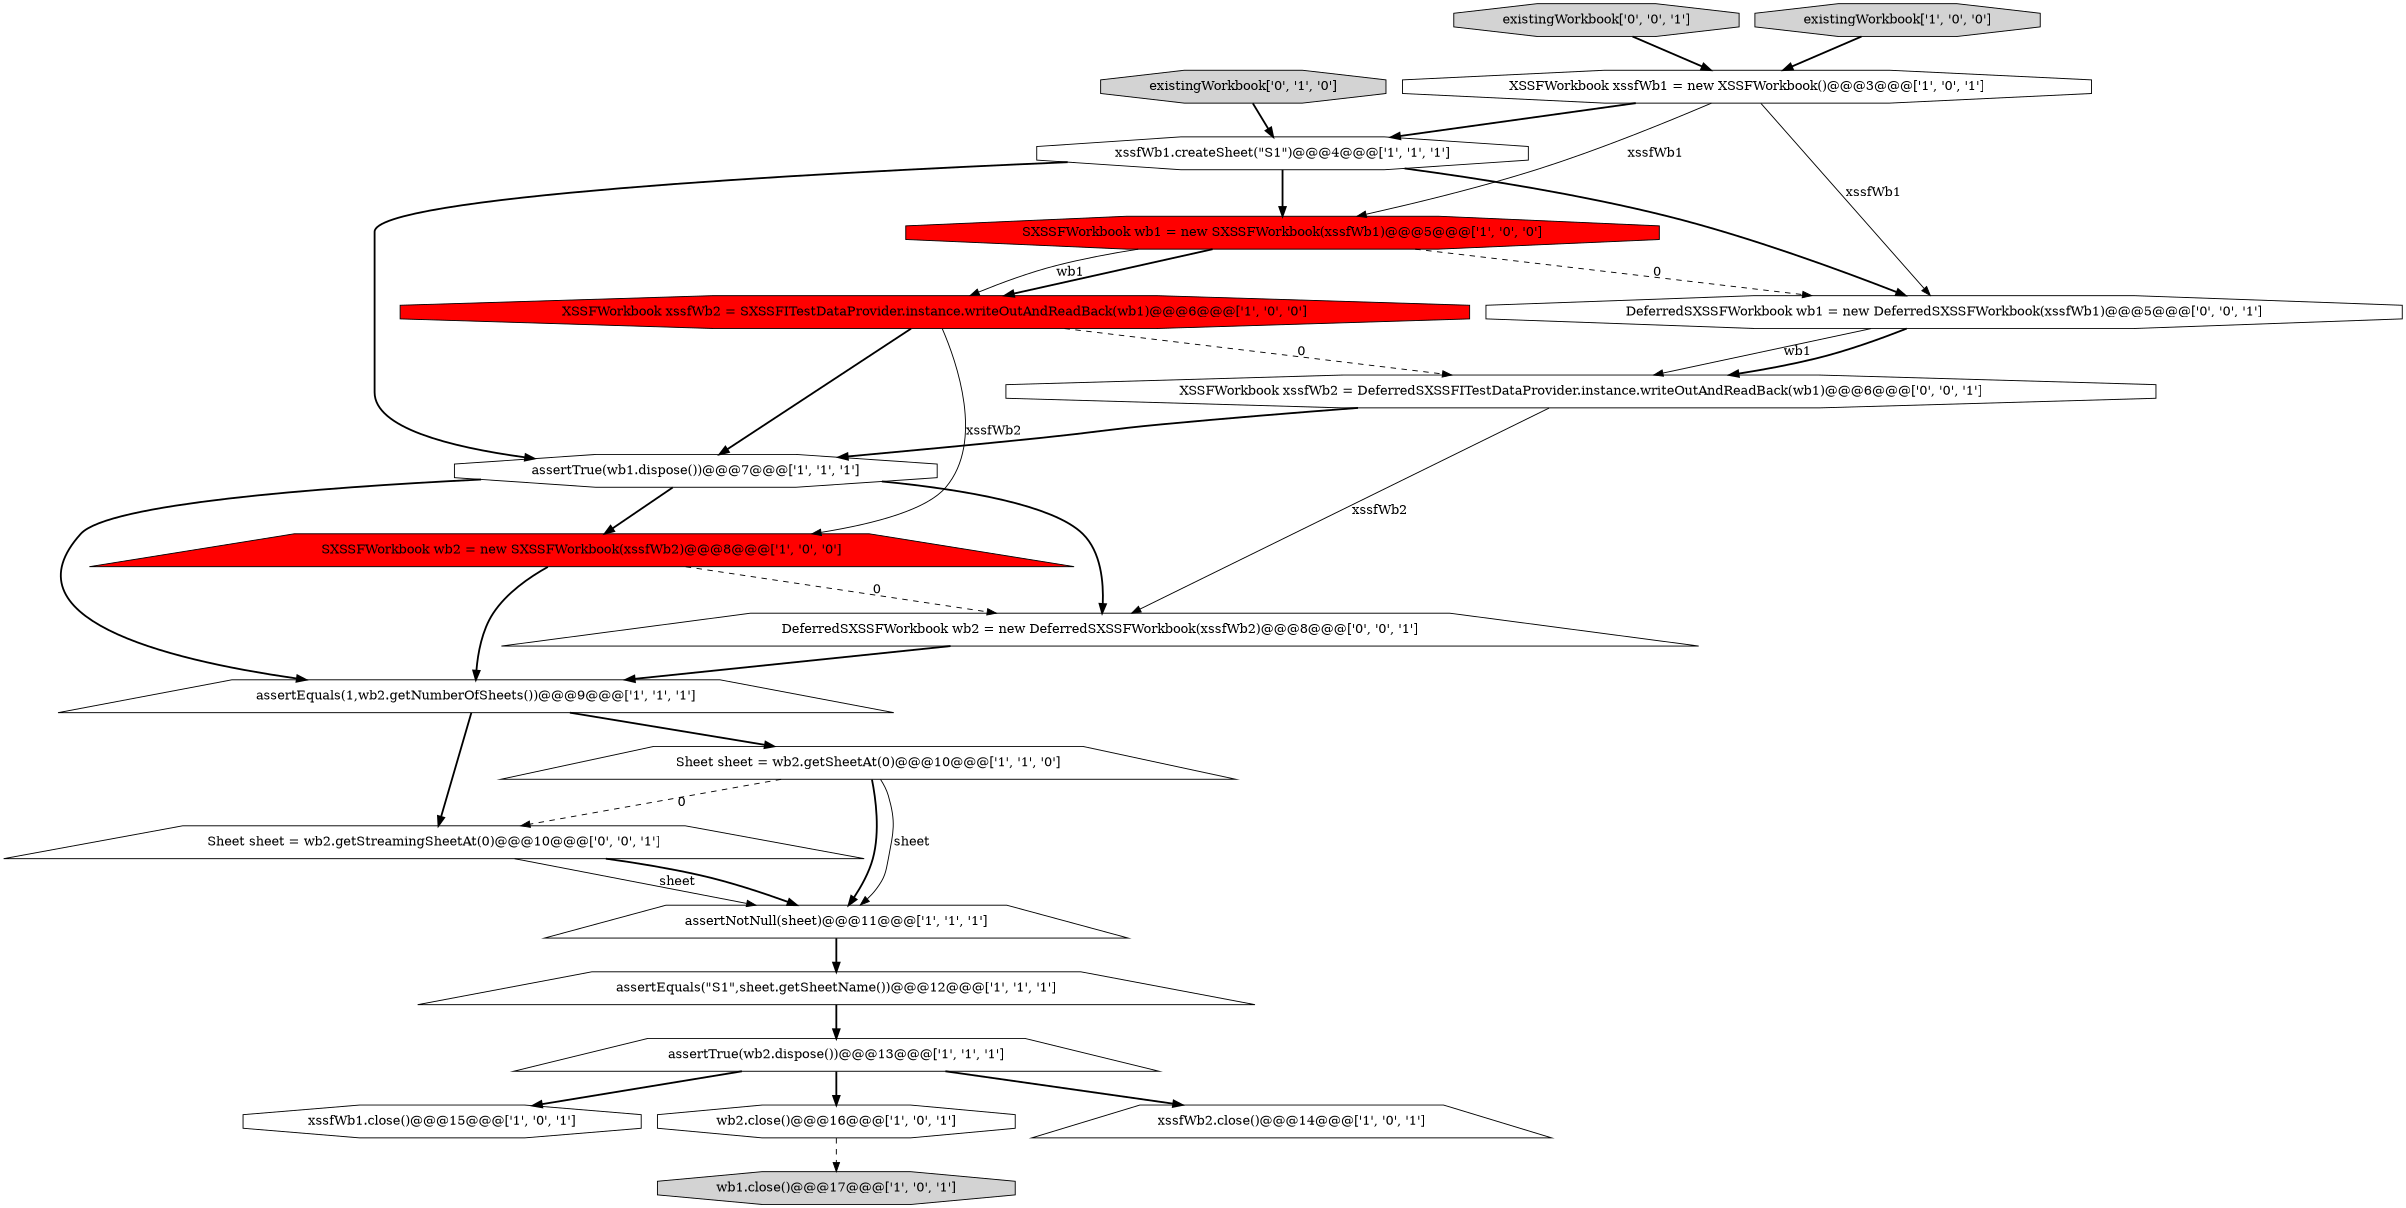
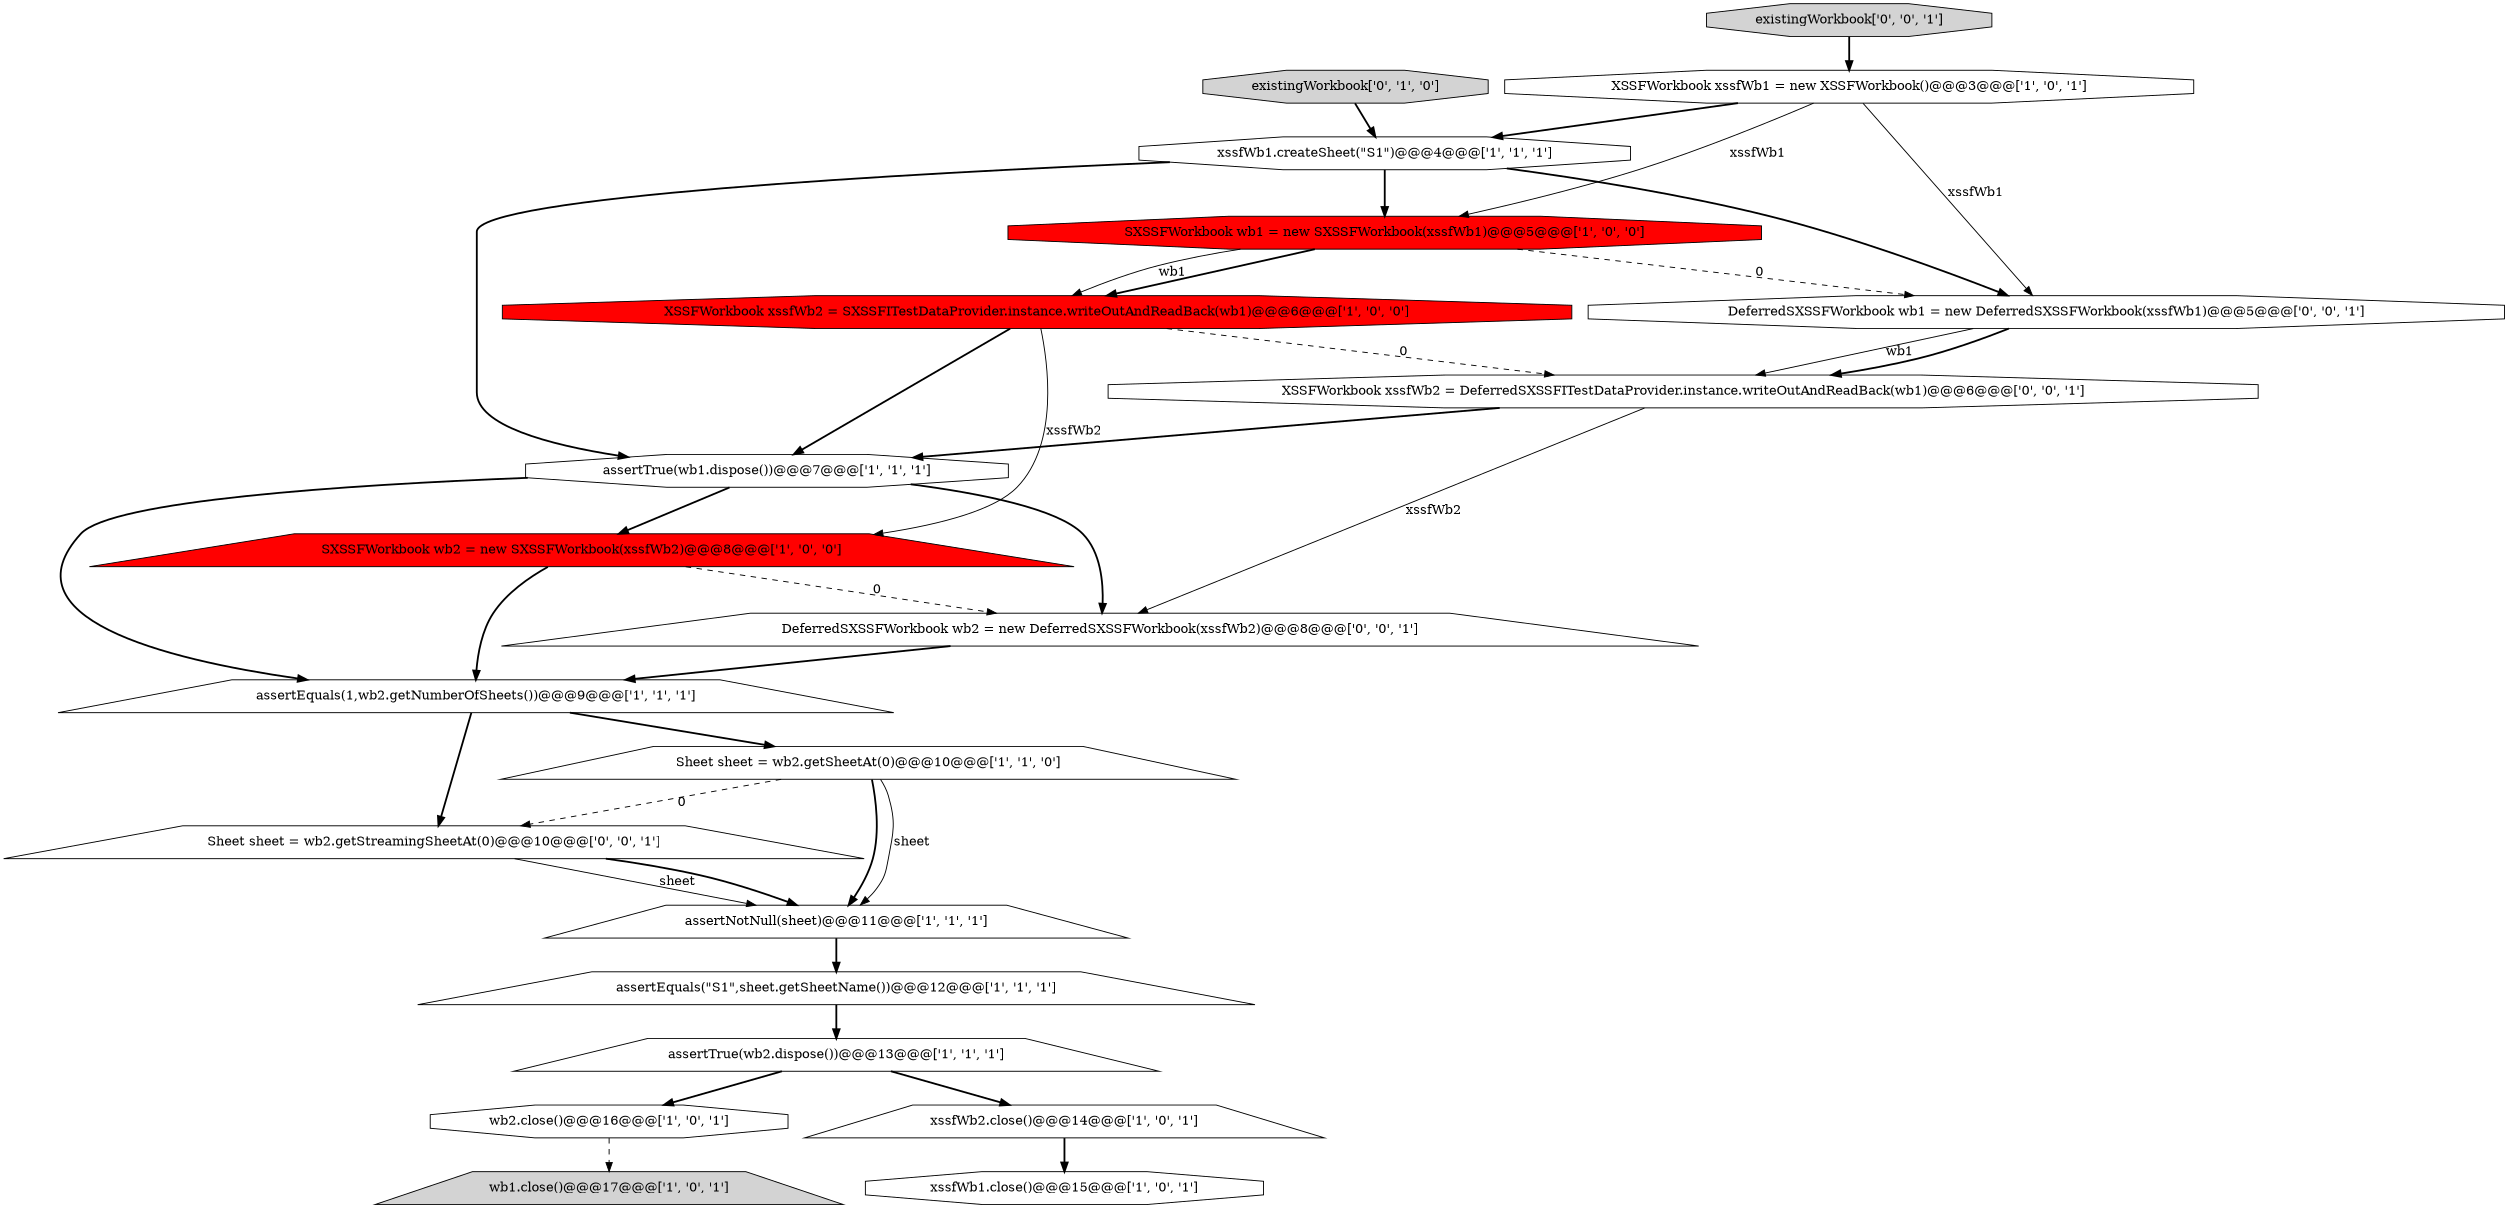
(1898, 20) -> none
(642, 1088) -> (1064, 1150)
(836, 1188) -> (609, 1188)
